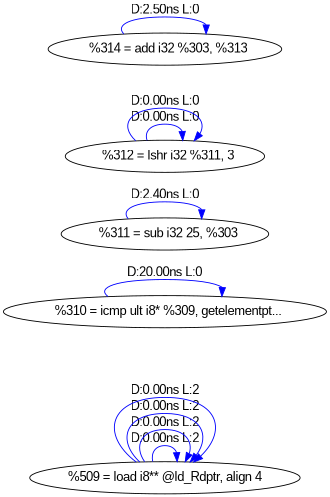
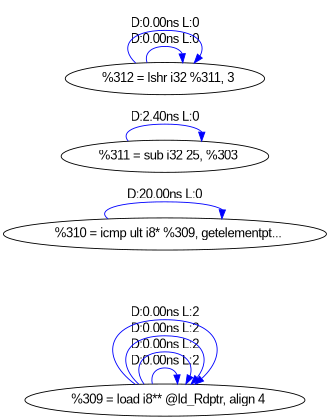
(165, 49) -> none
(165, 478) -> (165, 400)
